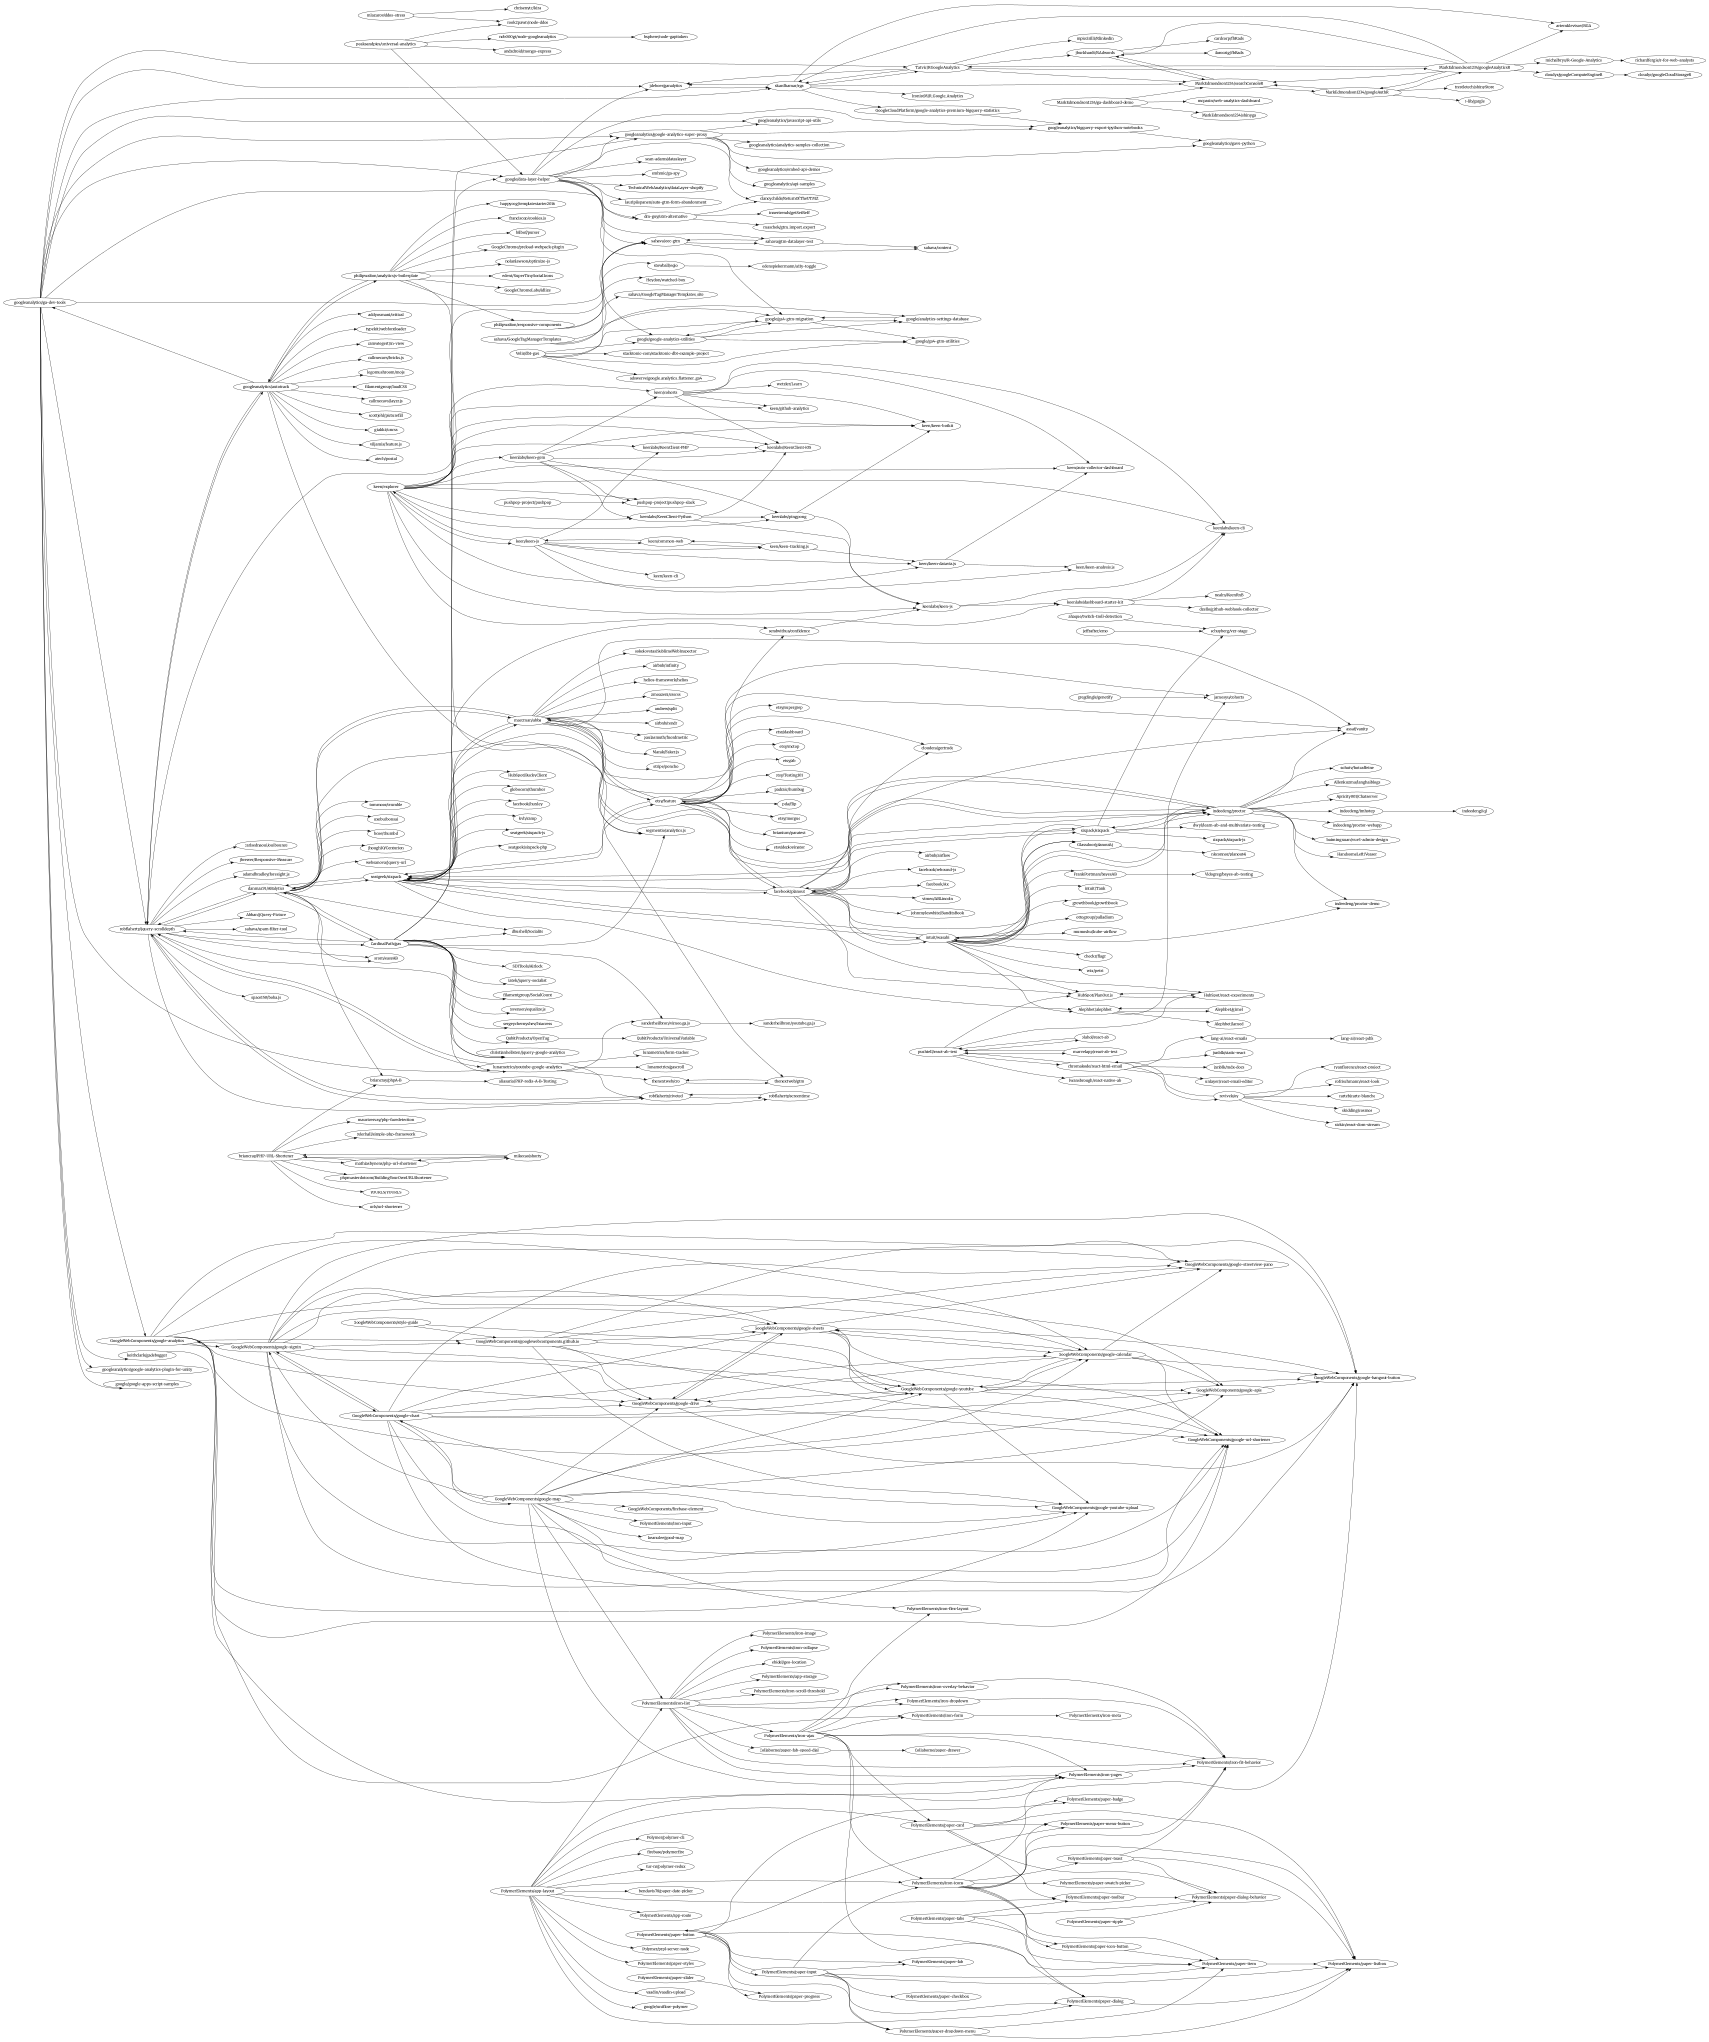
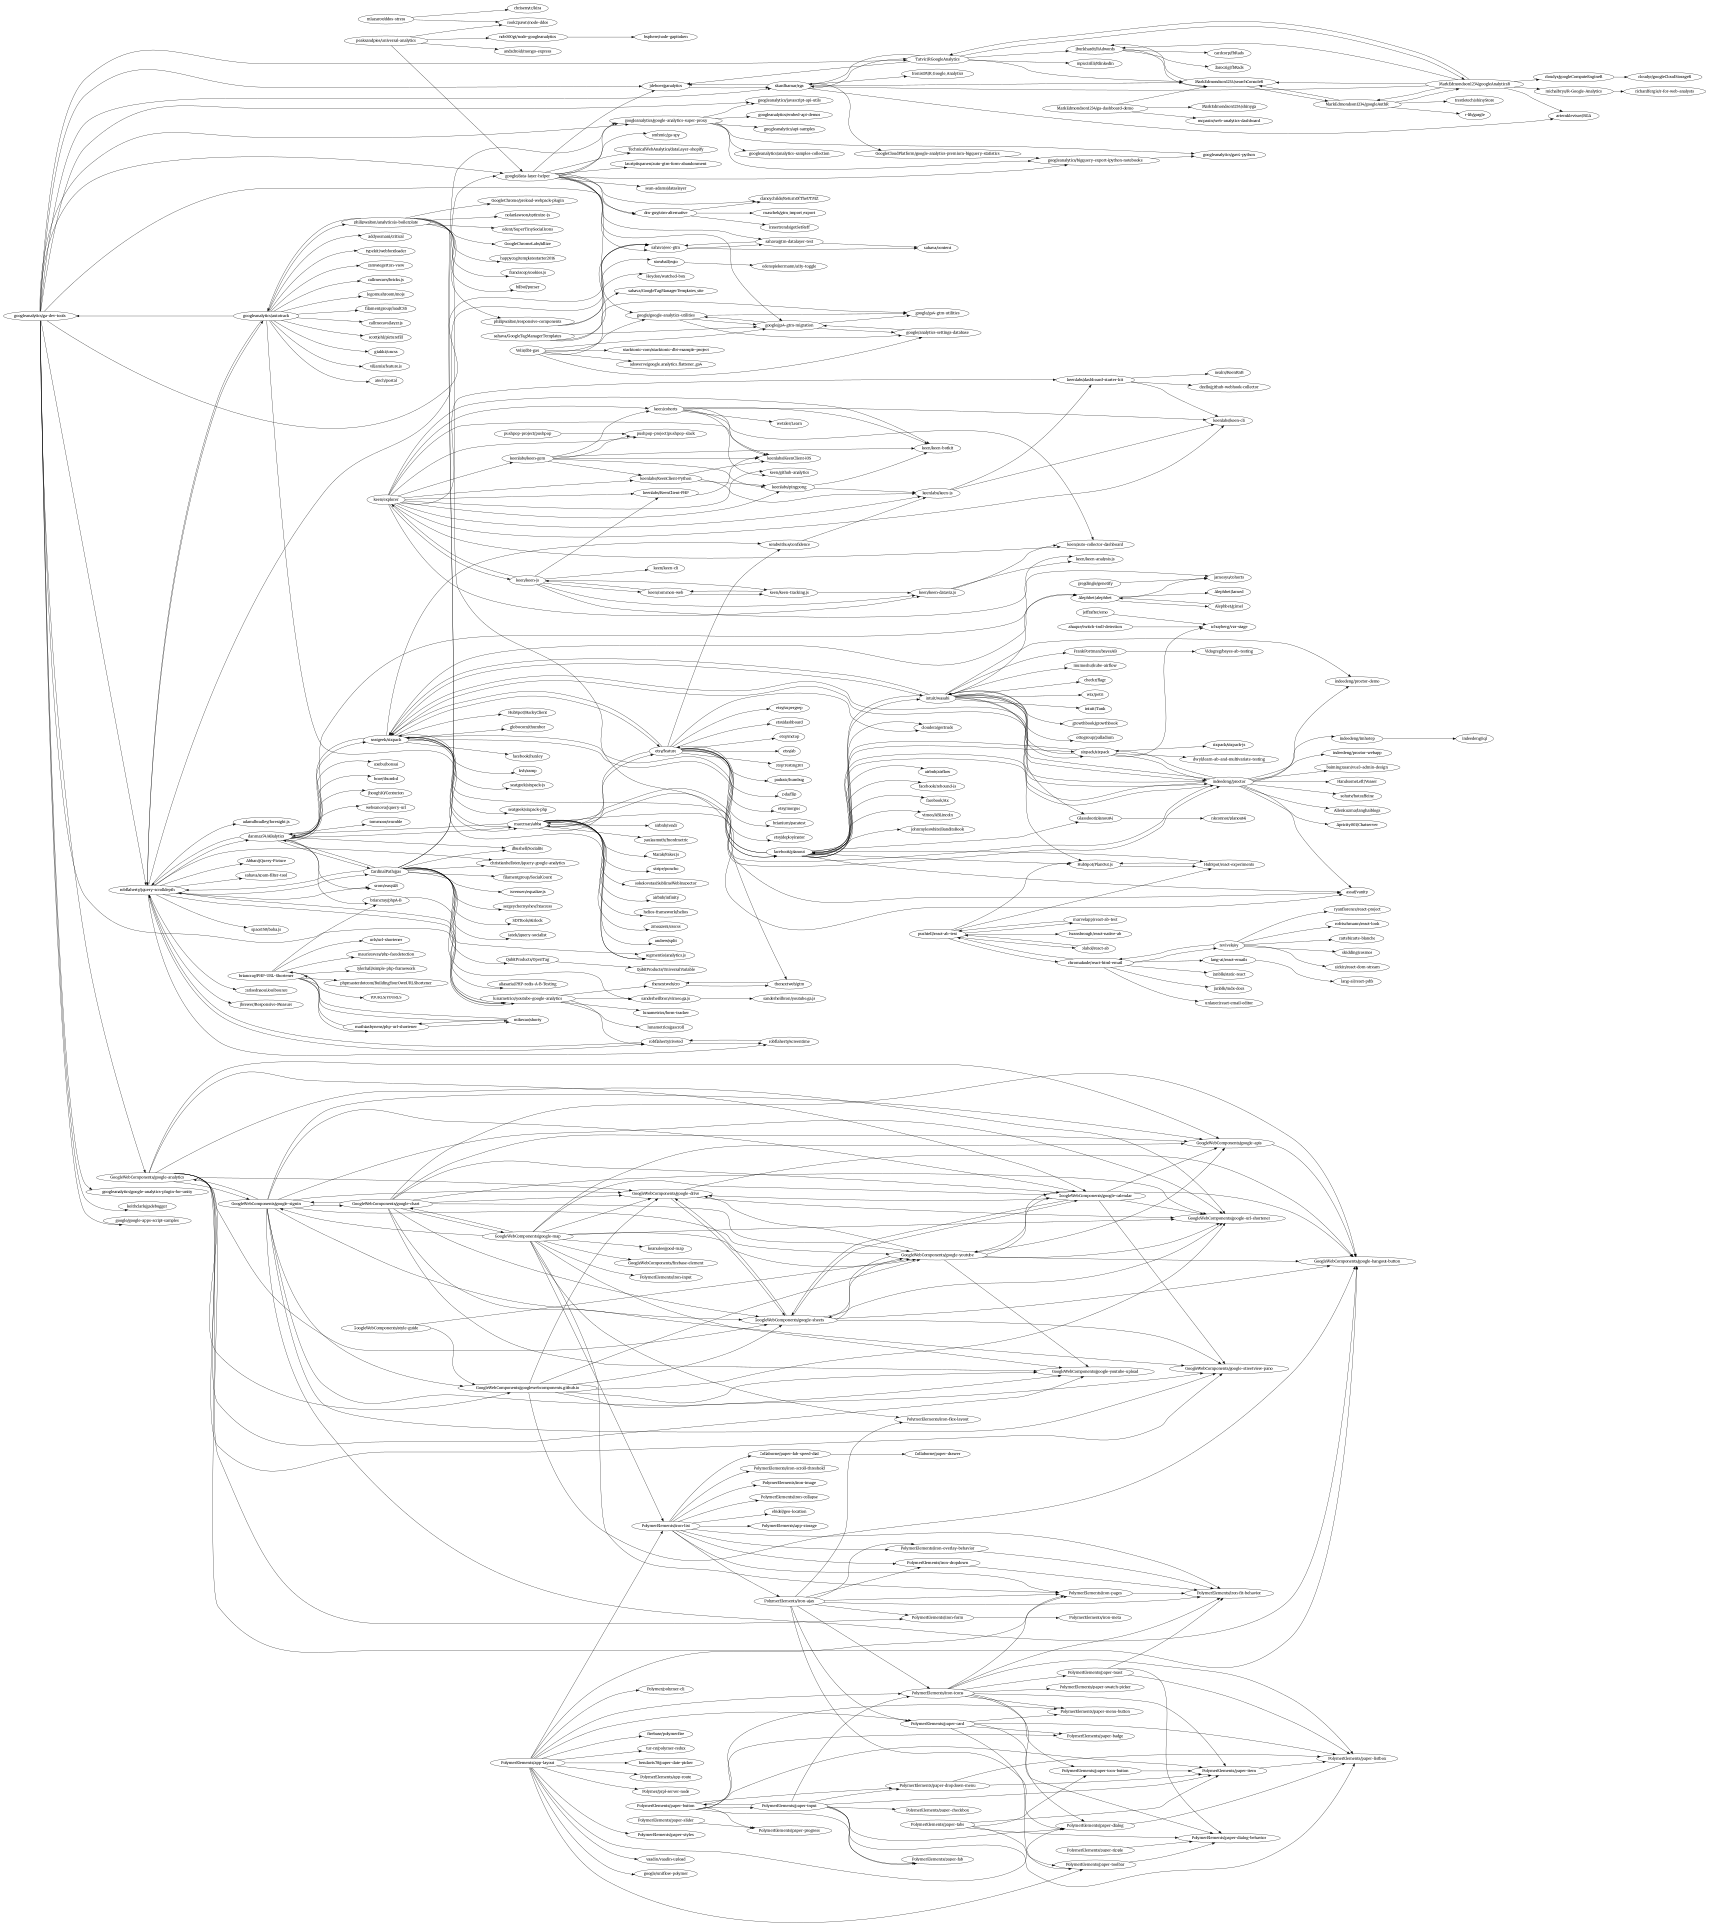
none -> (981, 756)
(368, 1781) -> (360, 1621)
